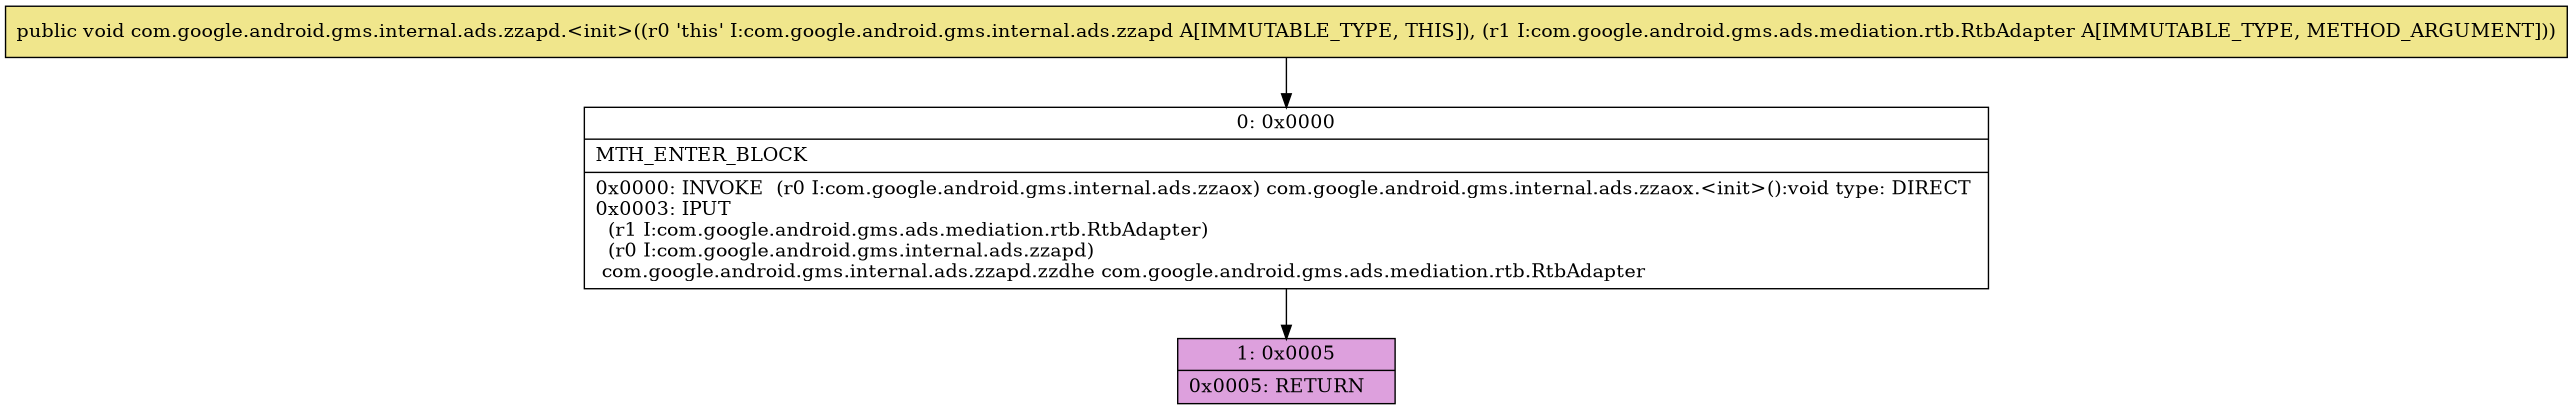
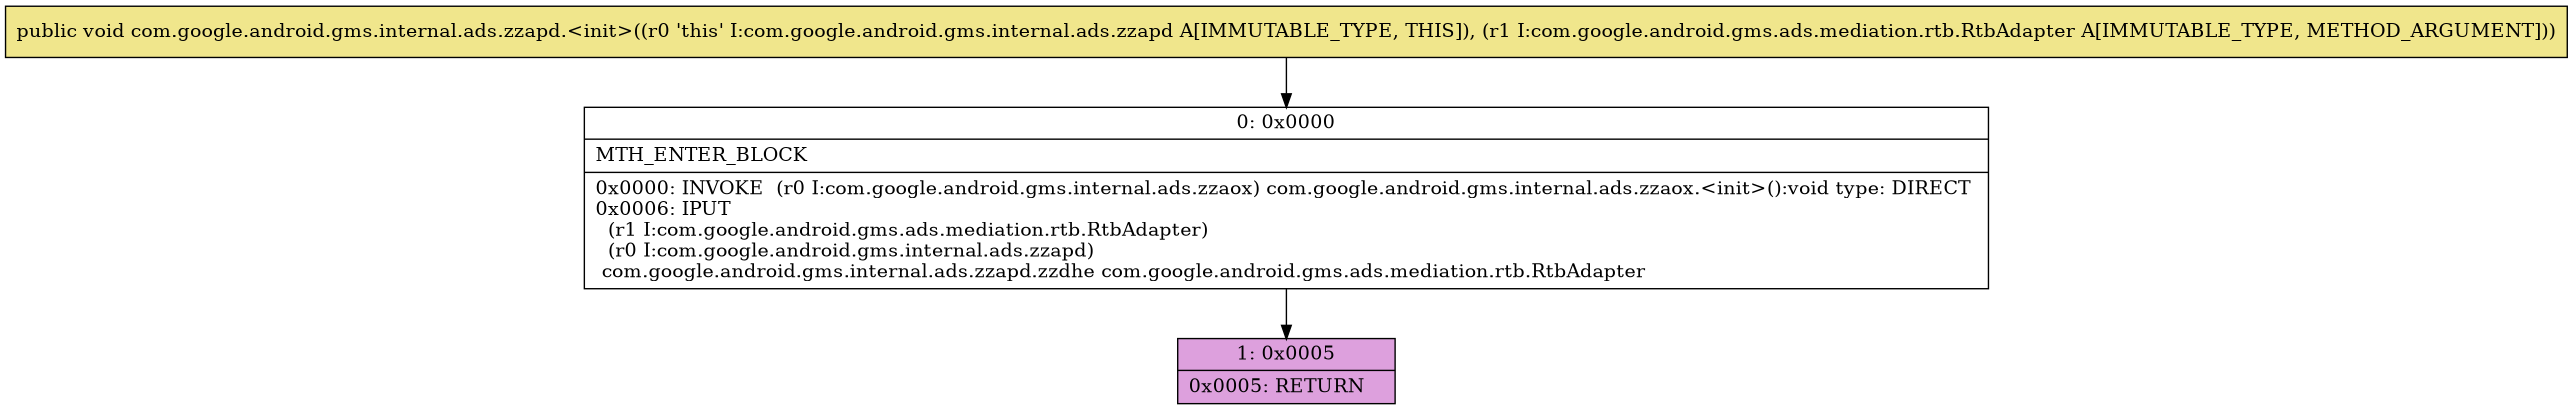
(670, 209) -> (670, 209)
